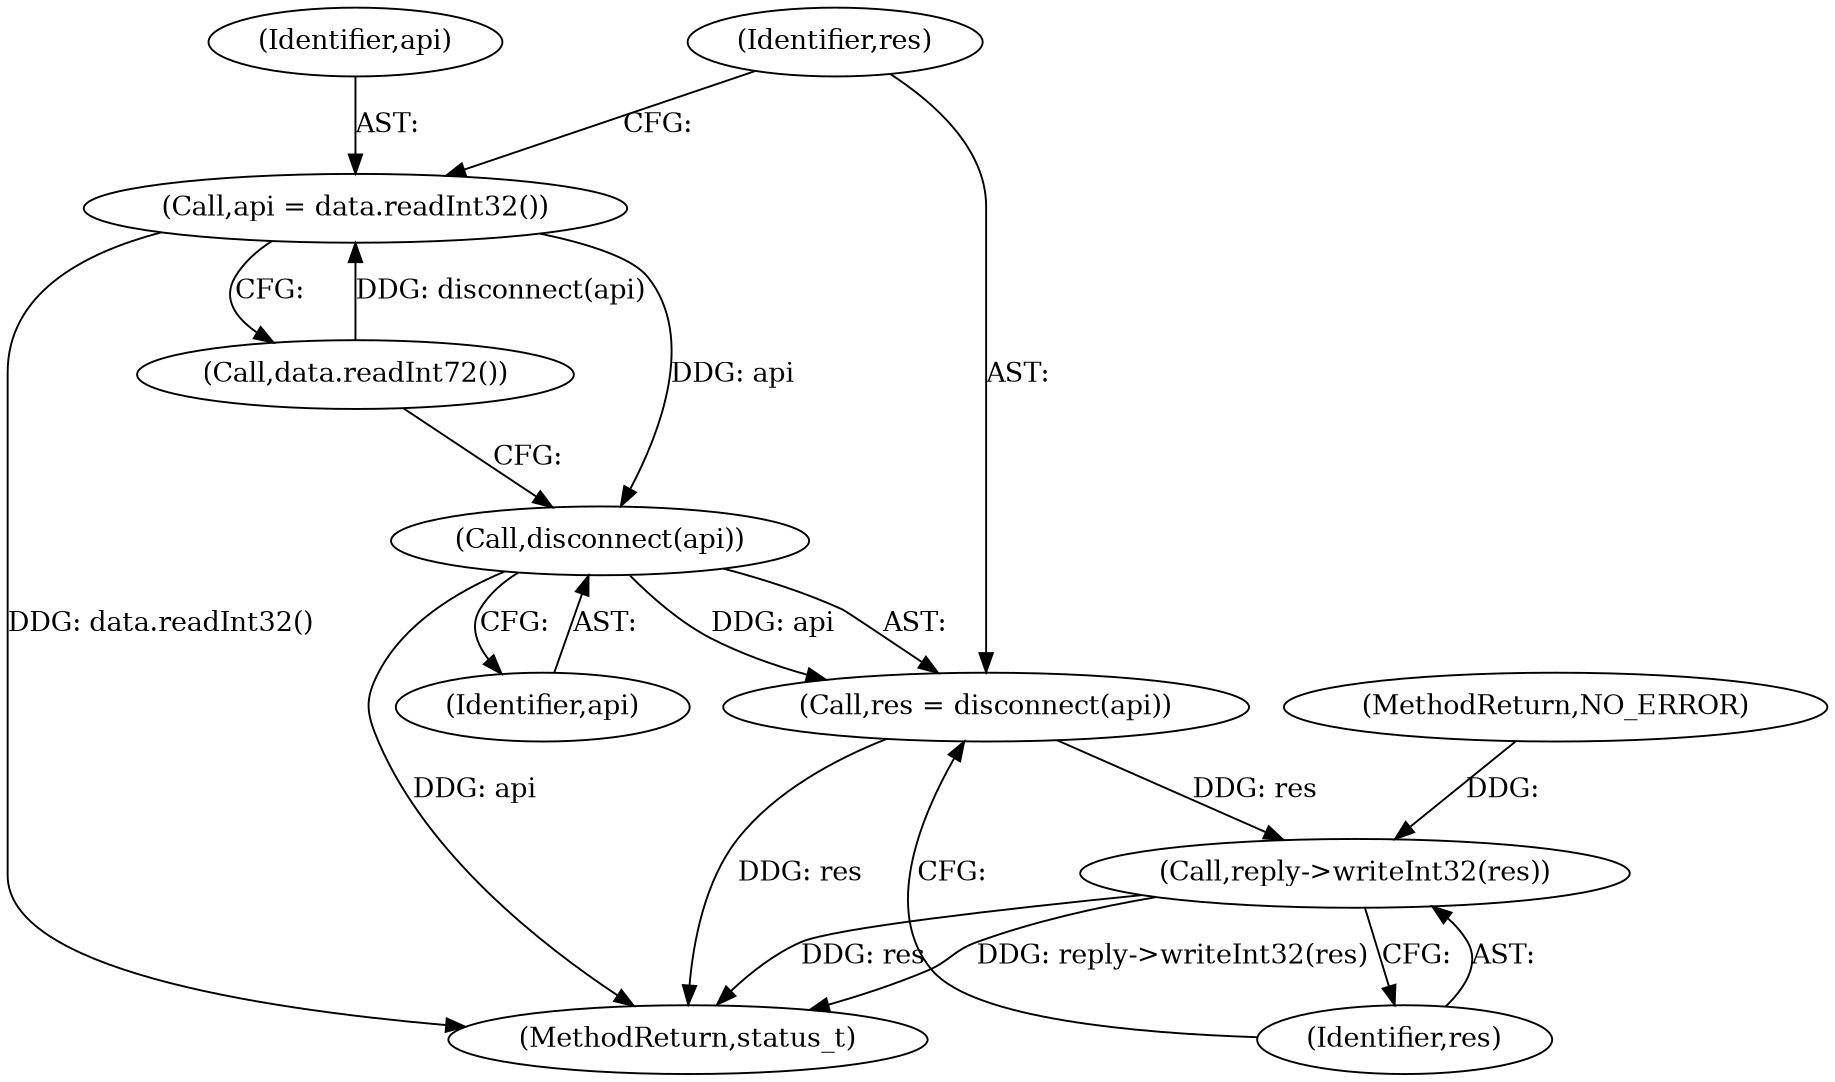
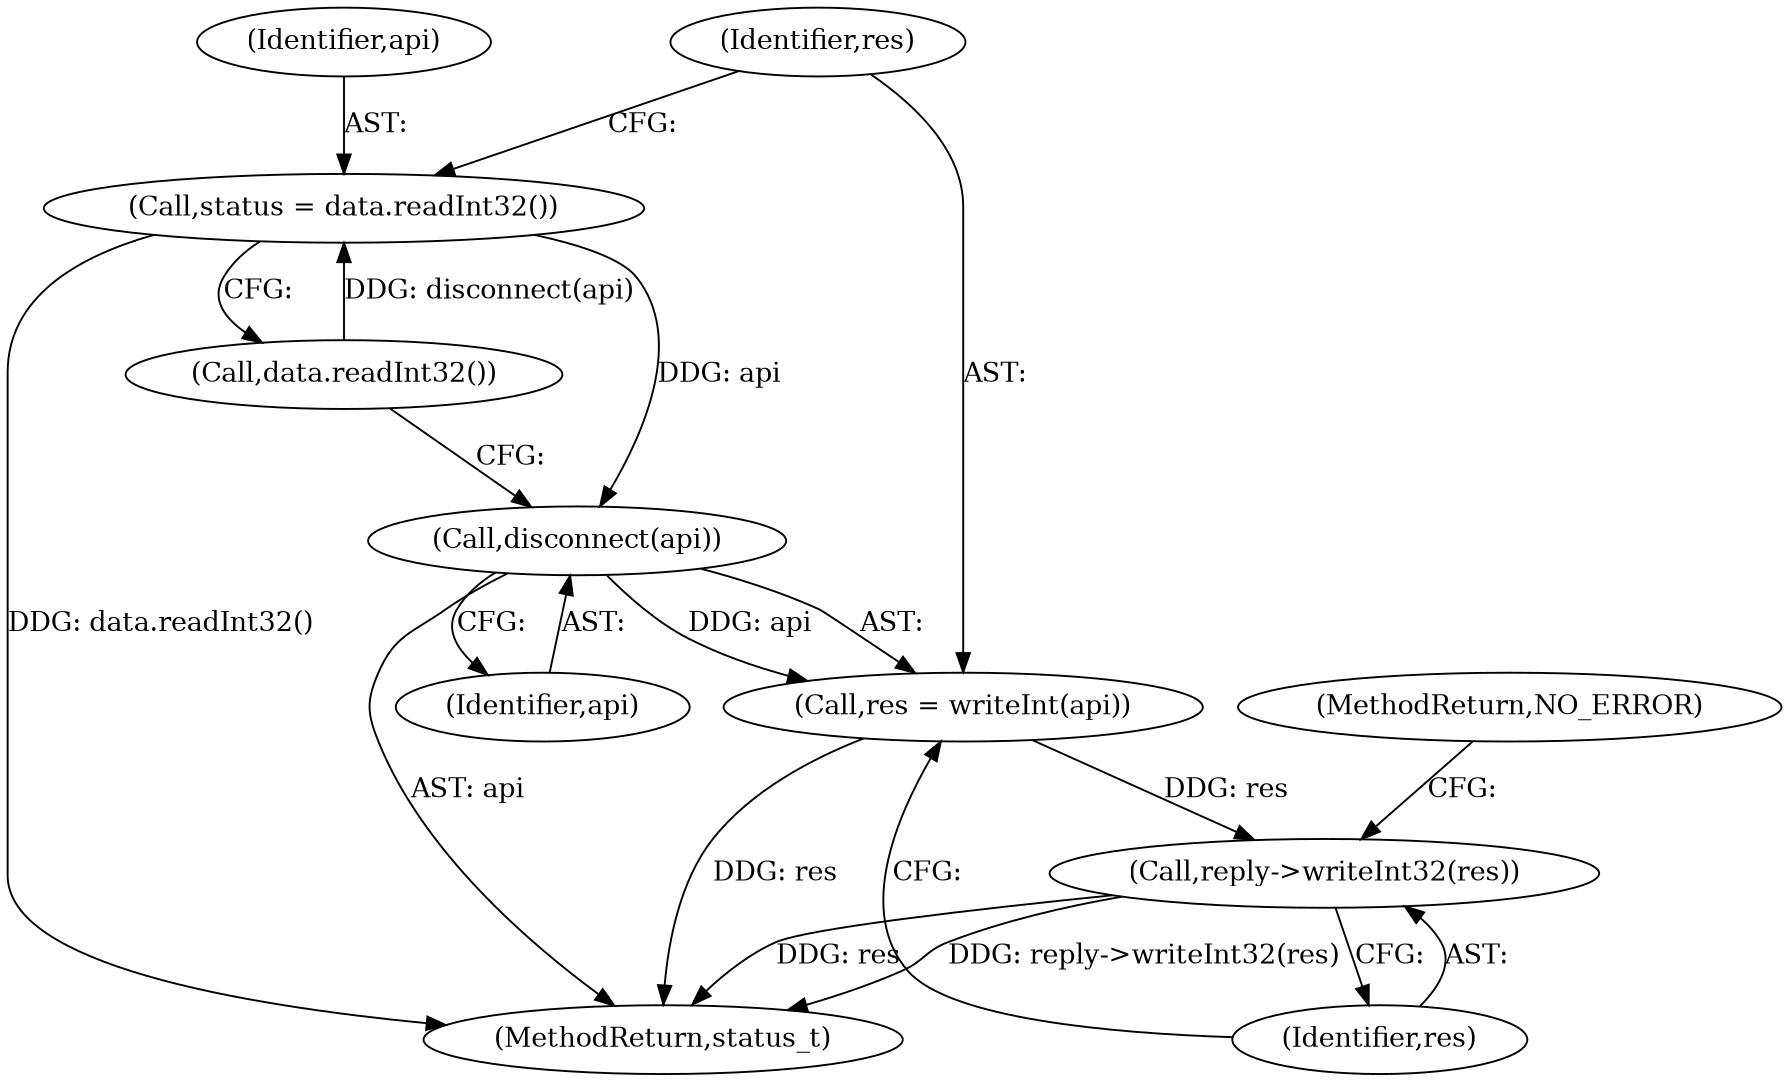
(355, 208) -> (344, 208)
(355, 375) -> (344, 375)
(986, 707) -> (963, 707)
(475, 790) -> (468, 790)
(1507, 790) -> (1467, 790)
